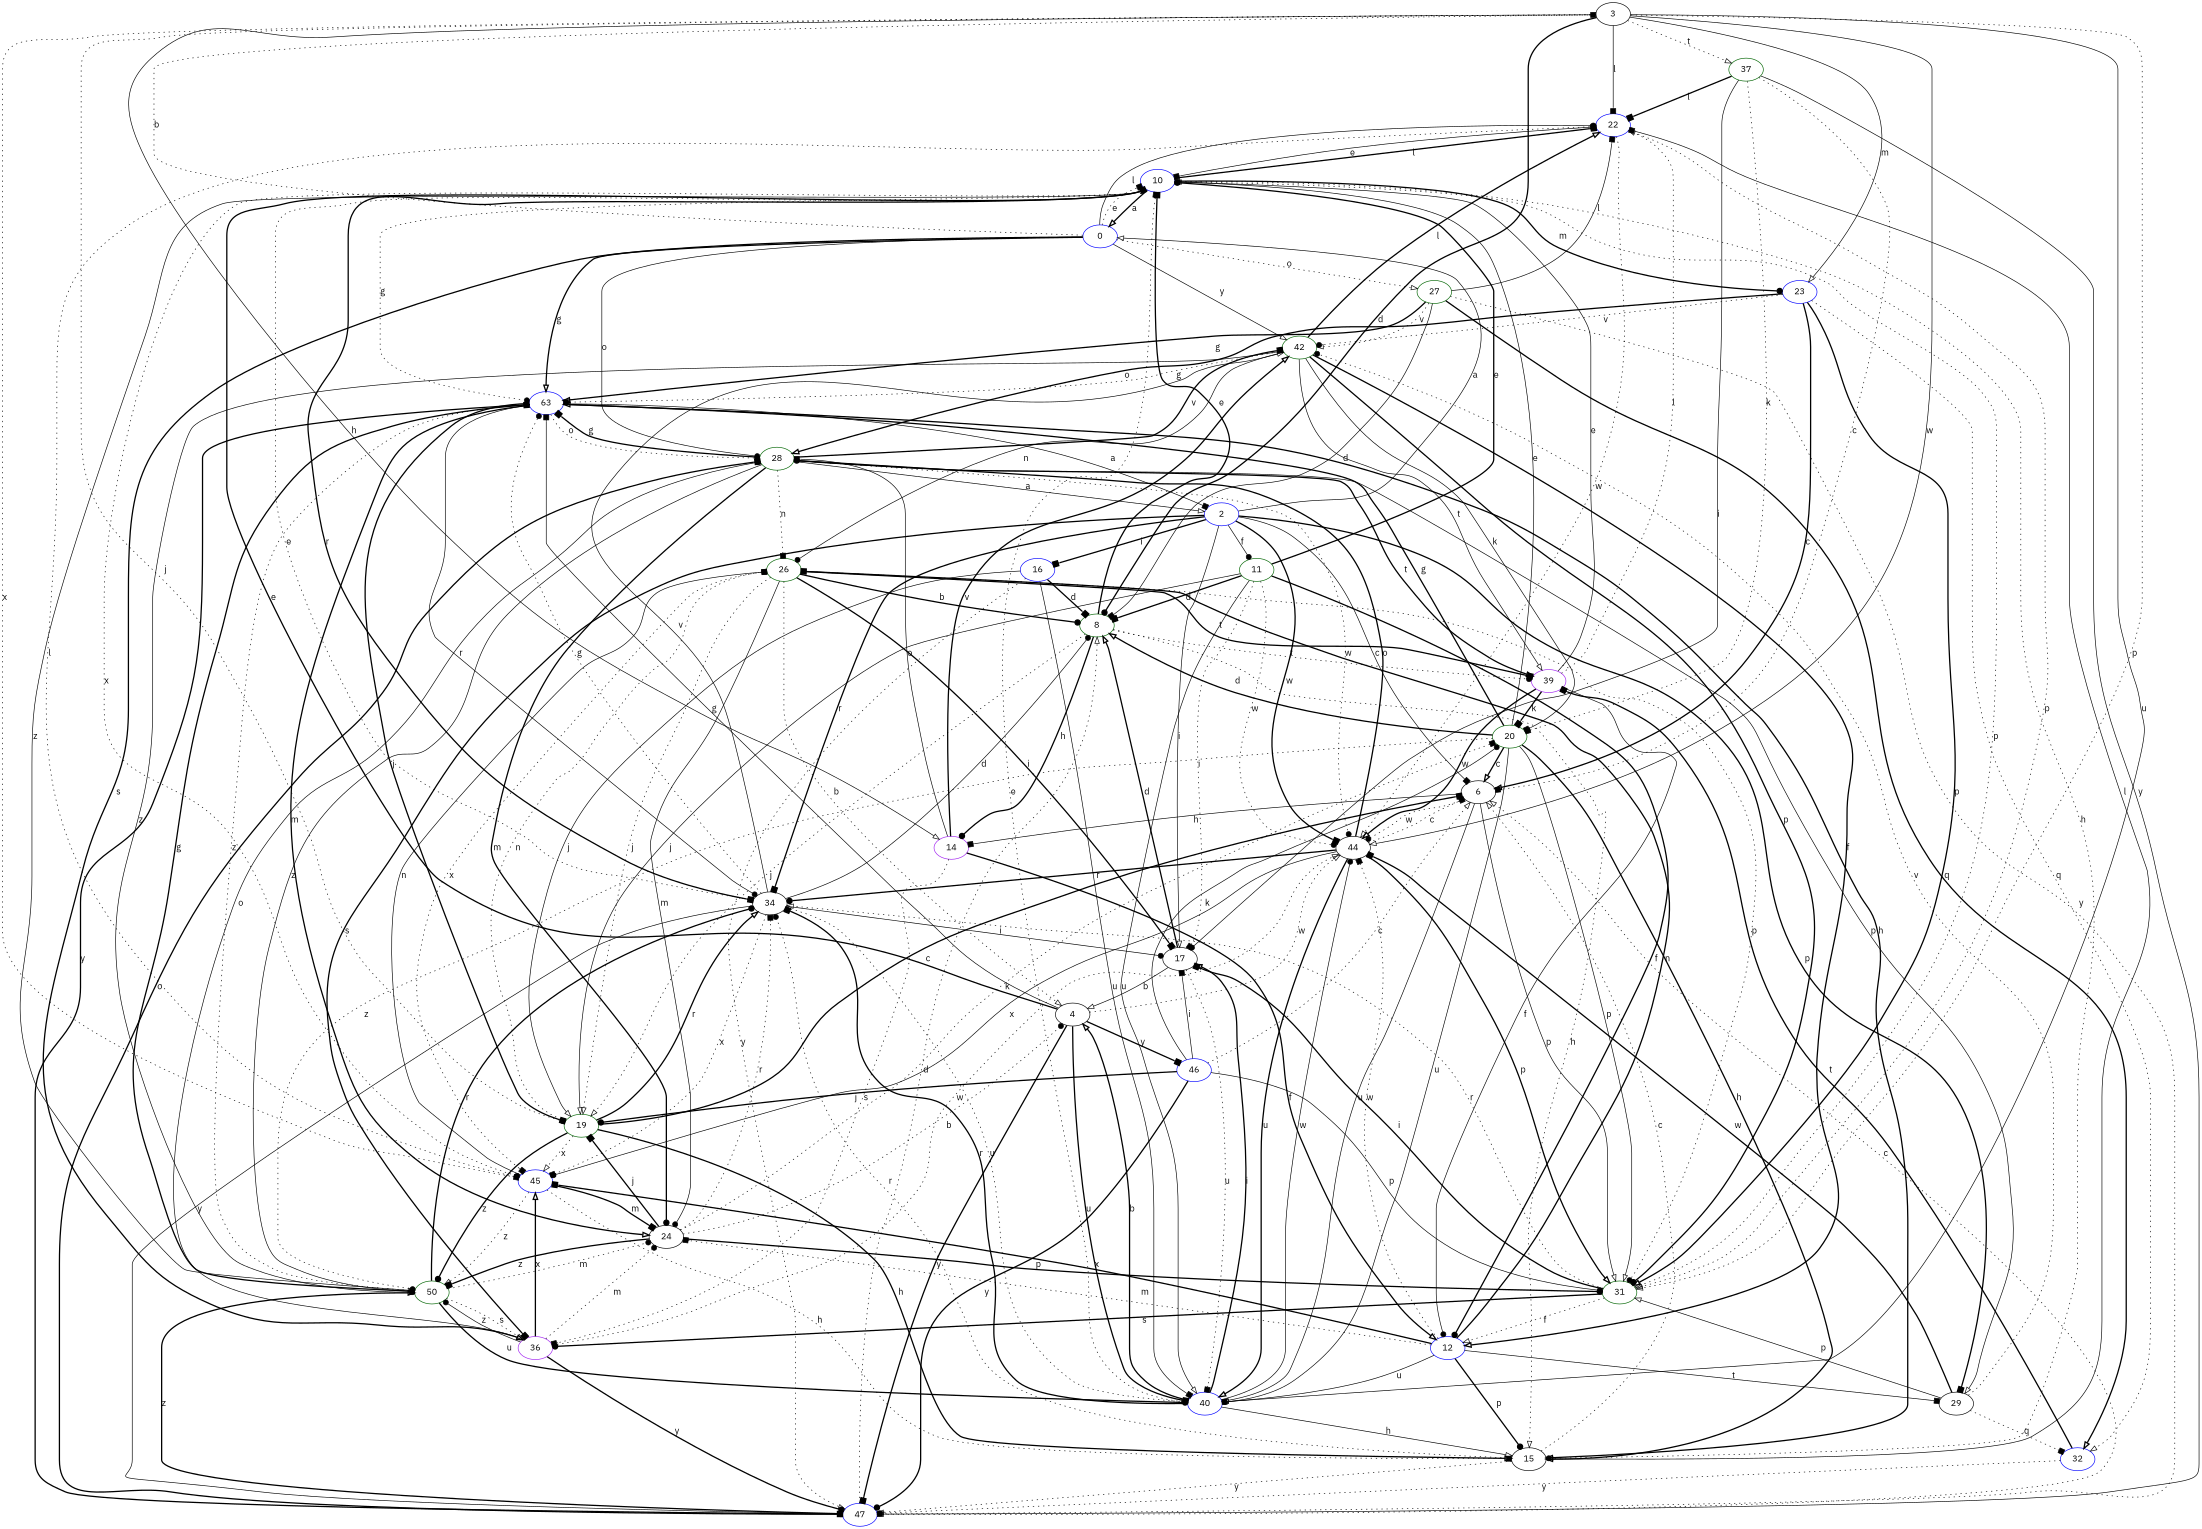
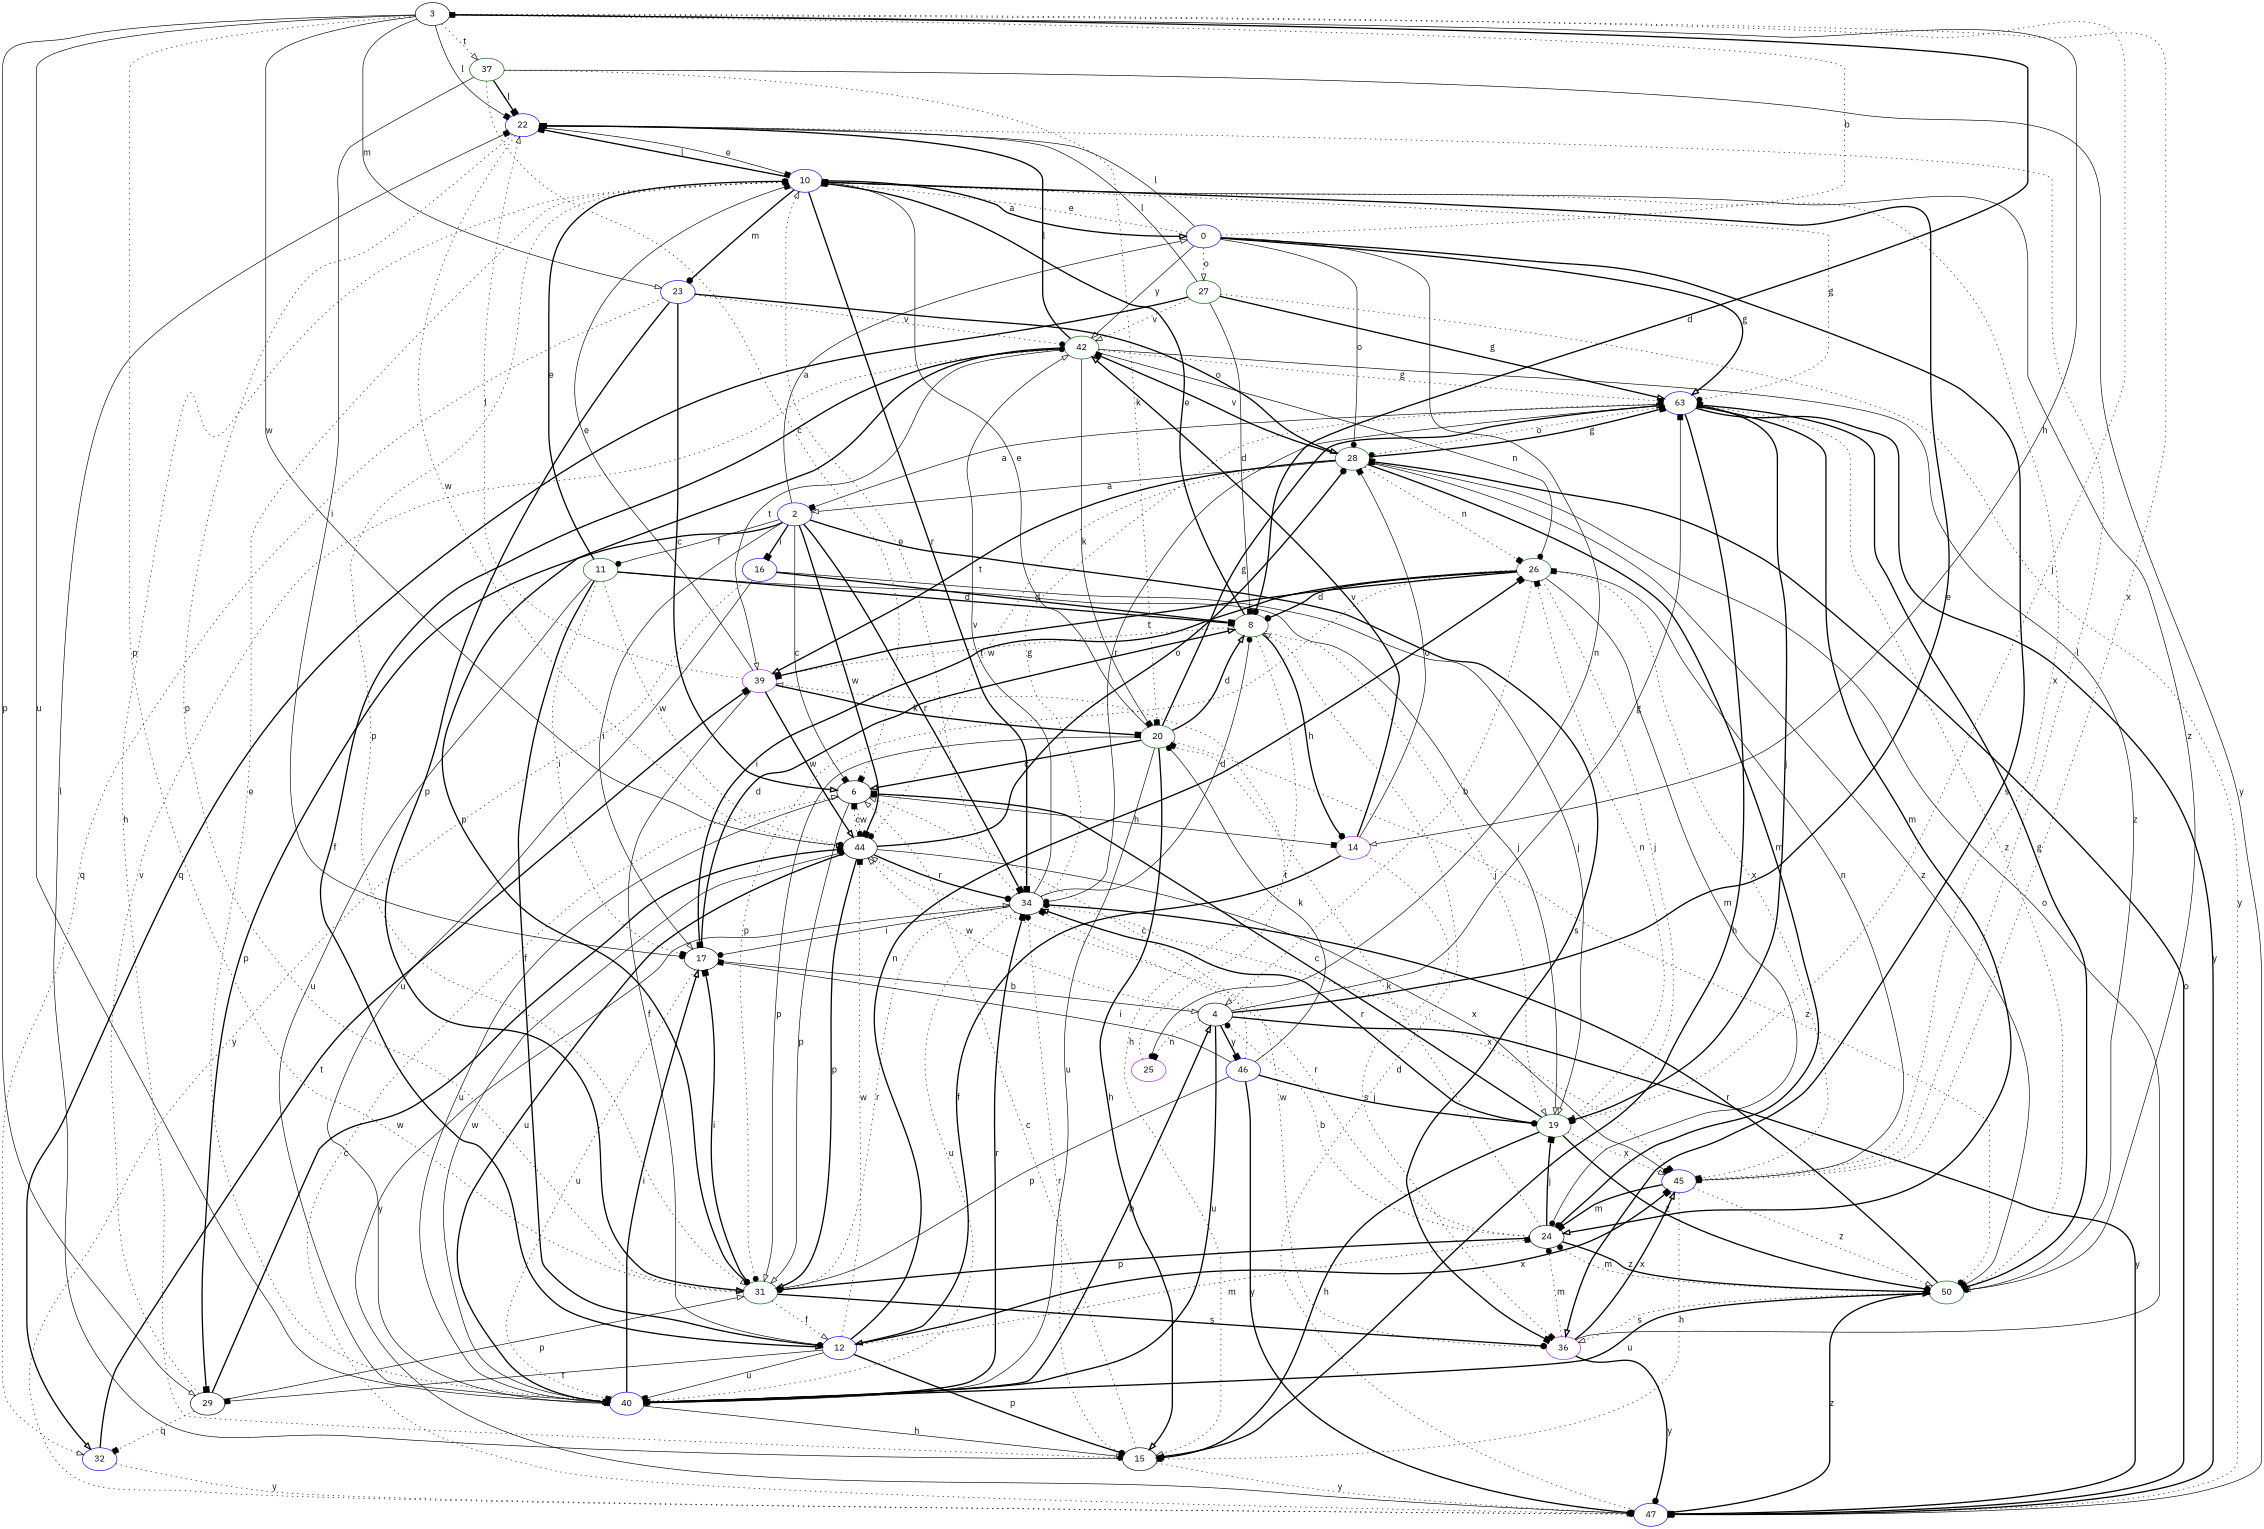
(942, 598) -> (1321, 598)
(1637, 644) -> (3, 546)
none -> (1149, 1070)
(479, 1324) -> none
